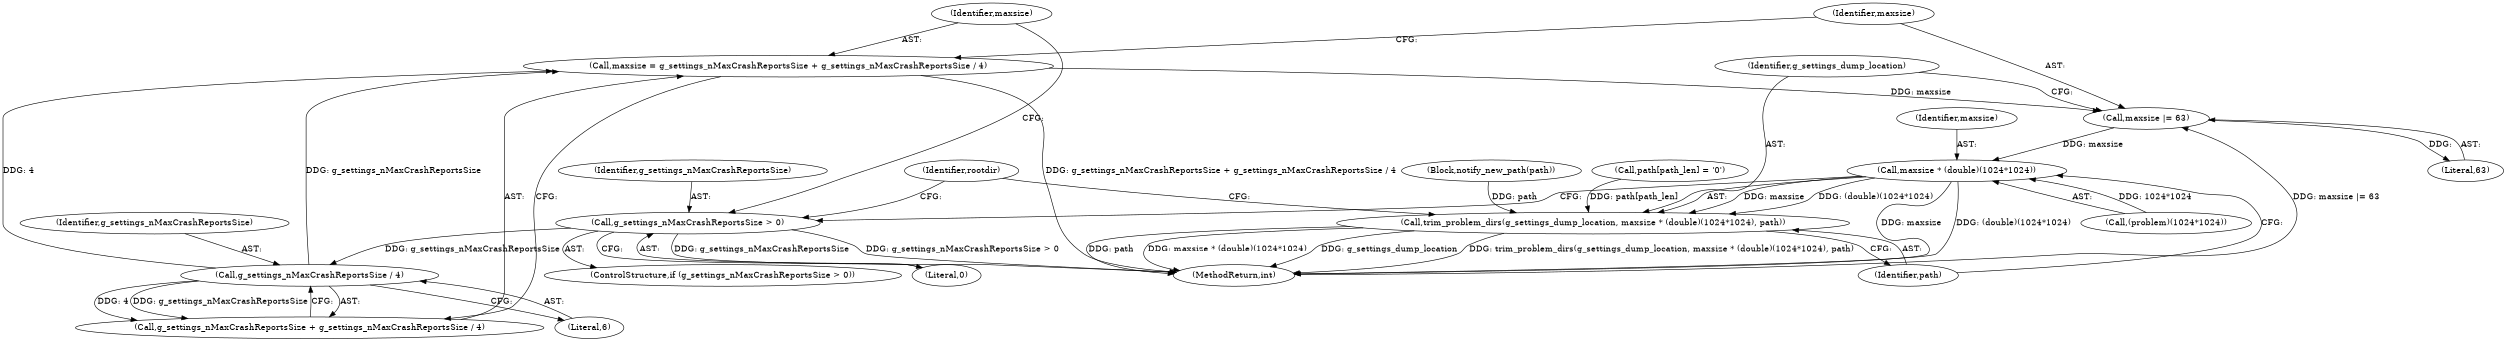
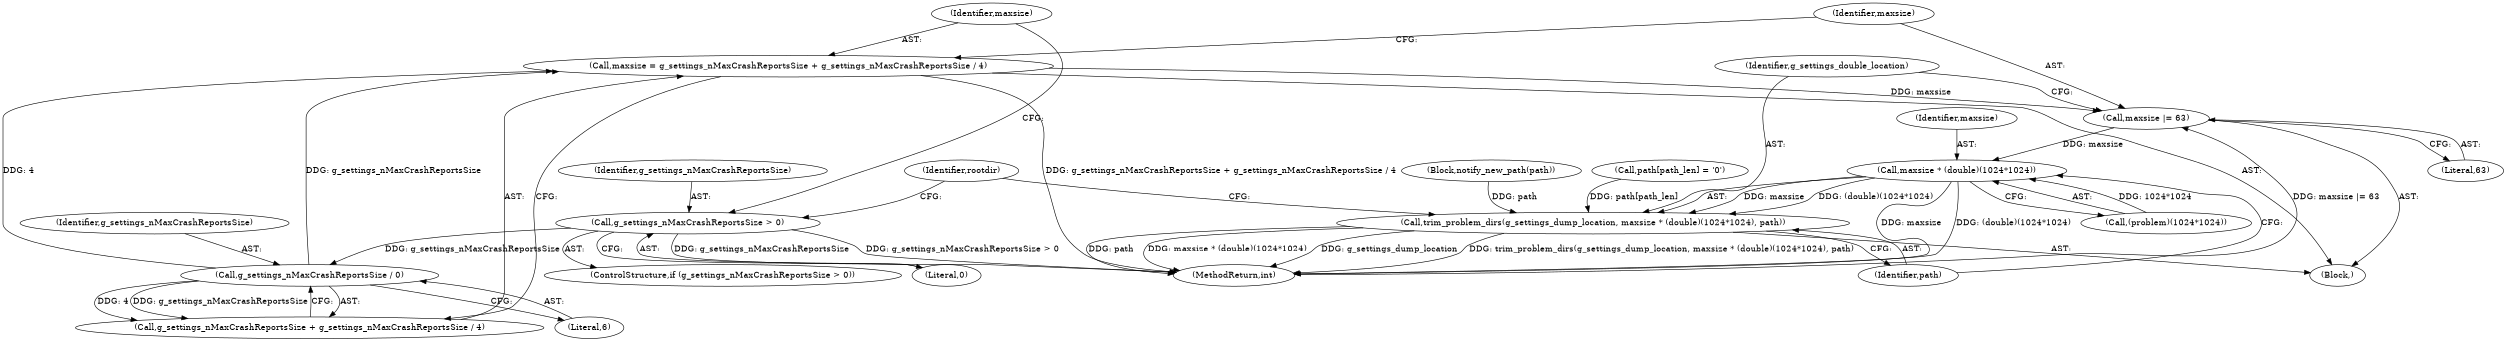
(1827, 66) -> (1827, 66)
(2442, 145) -> (2442, 145)
(1396, 208) -> (2031, 206)
(310, 275) -> (310, 275)
none -> (2338, 275)
